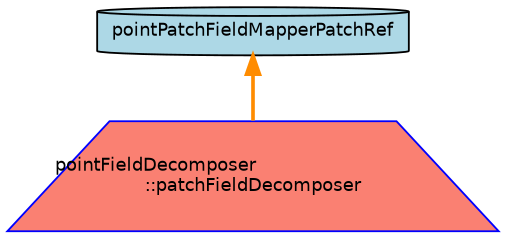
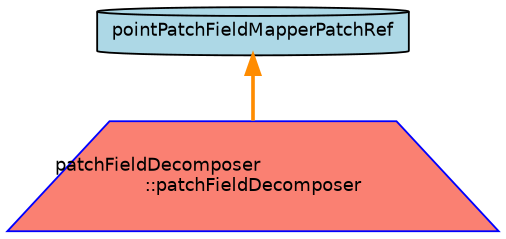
(253, 176) -> (253, 176)
